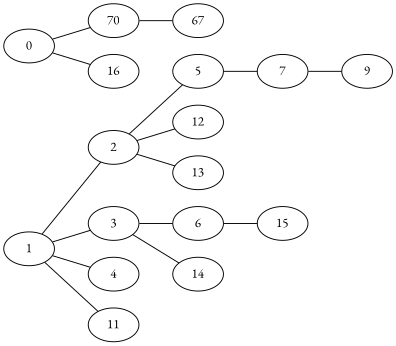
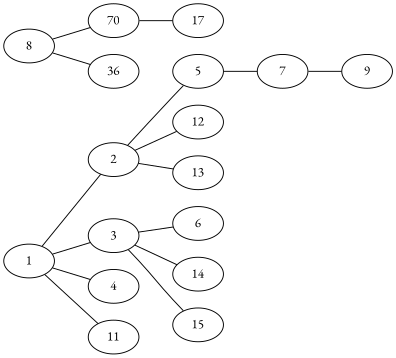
(198, 21) -> (198, 21)
(29, 46) -> (29, 46)
(114, 71) -> (114, 71)
(241, 223) -> (156, 280)
